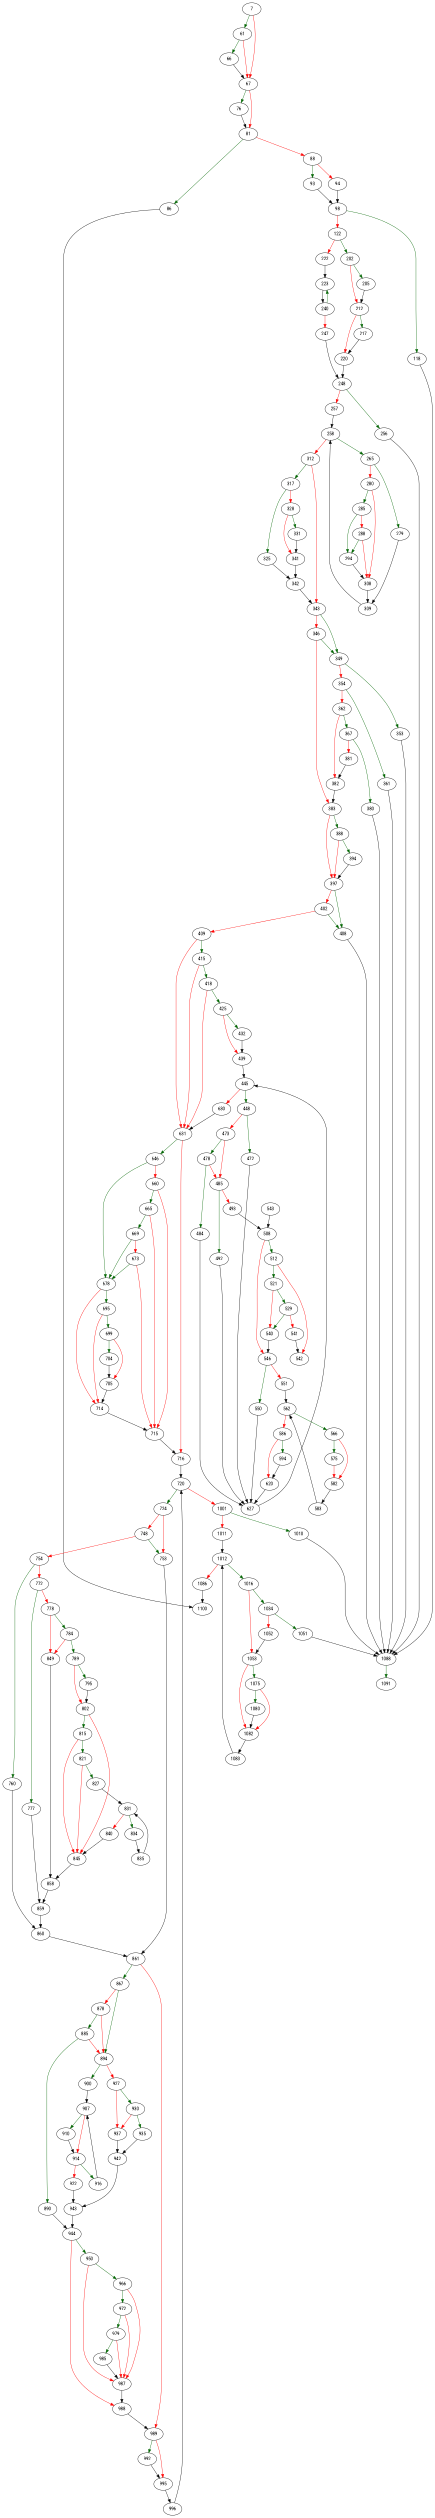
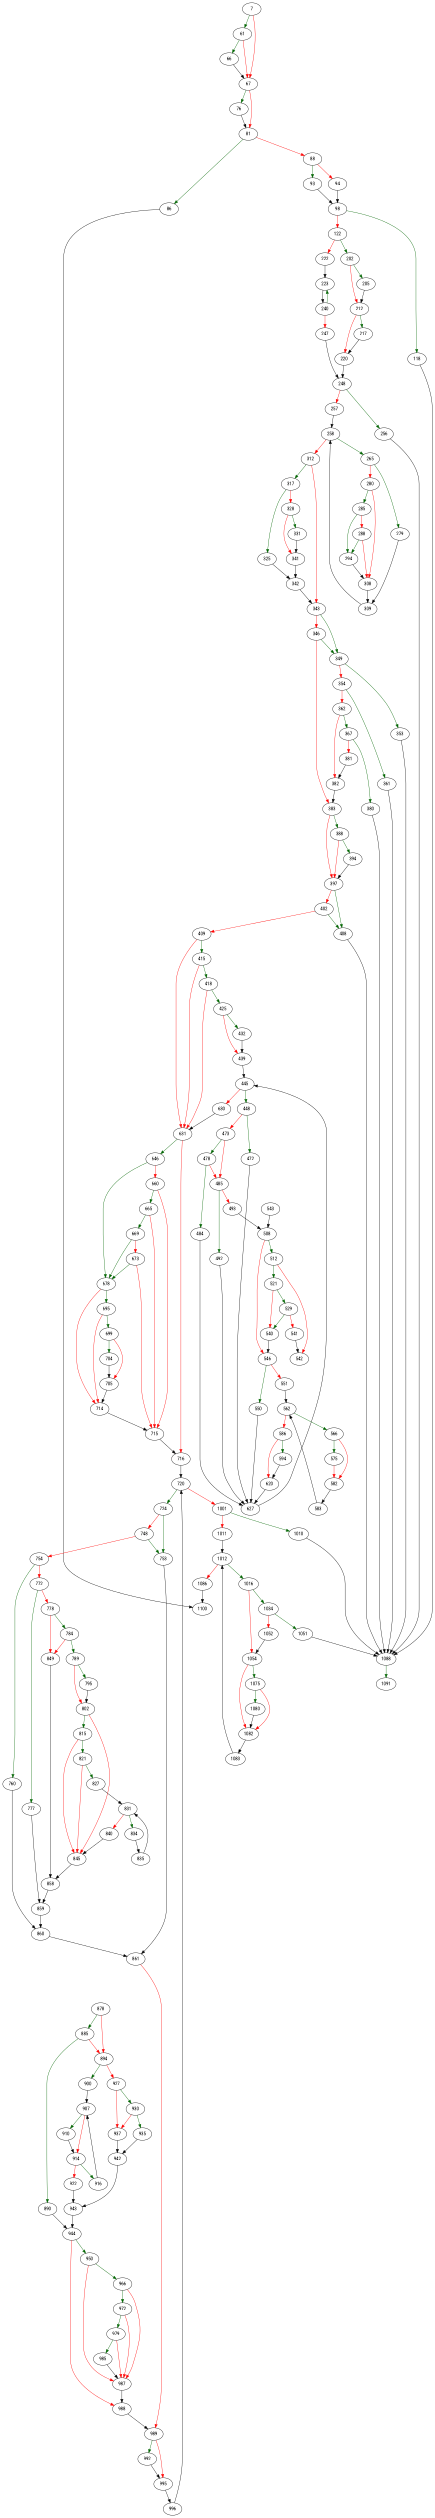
(163, 1532) -> (163, 1532)
(252, 1659) -> (252, 1659)
(120, 1984) -> none
